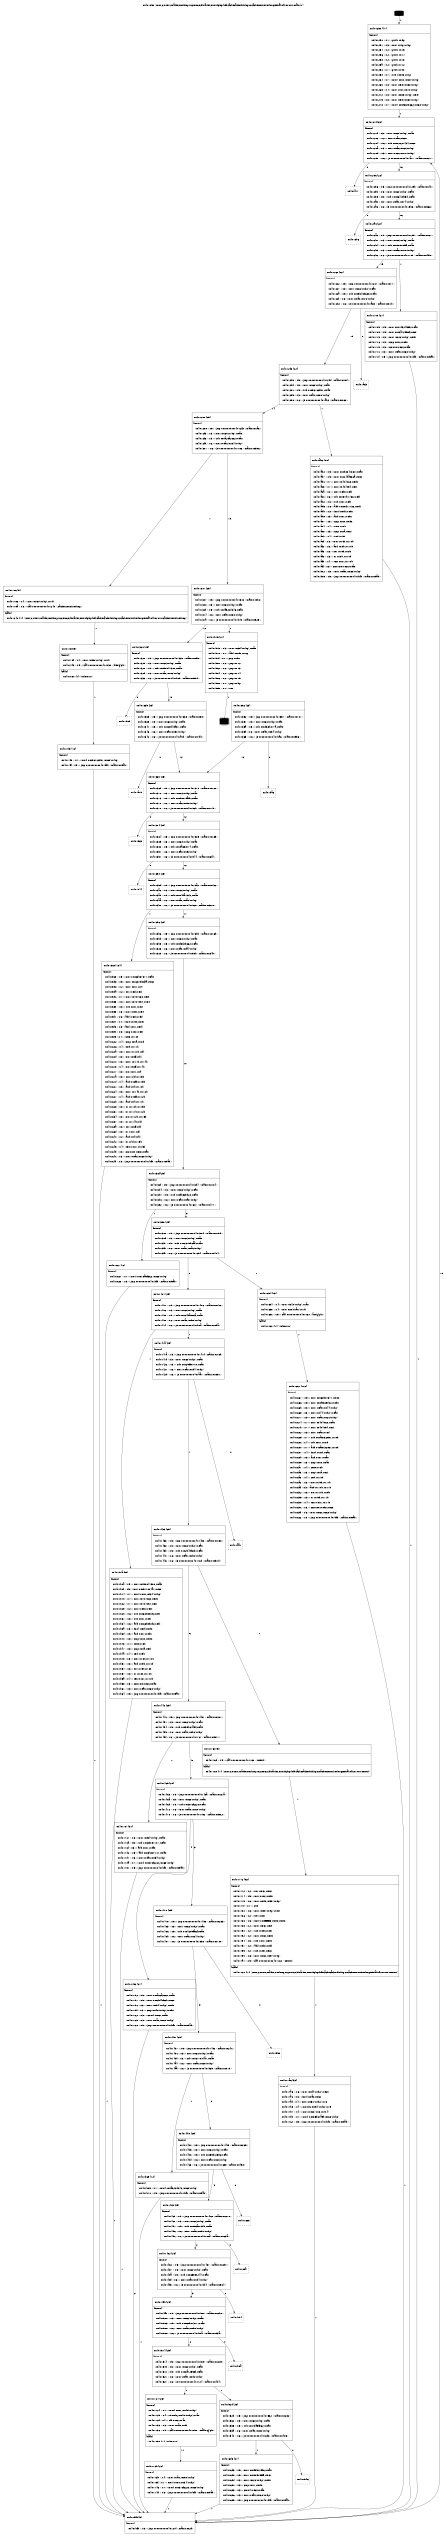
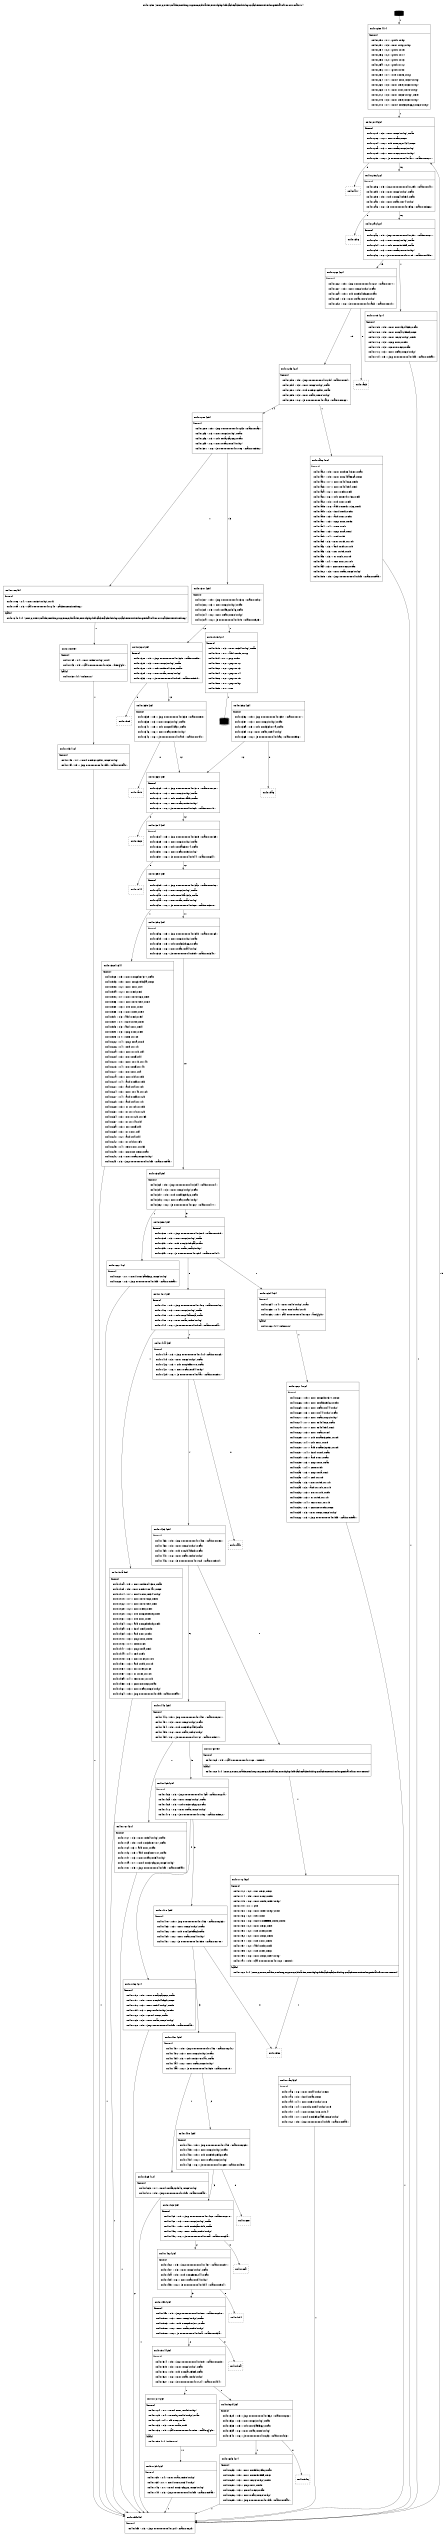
(314, 2026) -> (287, 2012)
